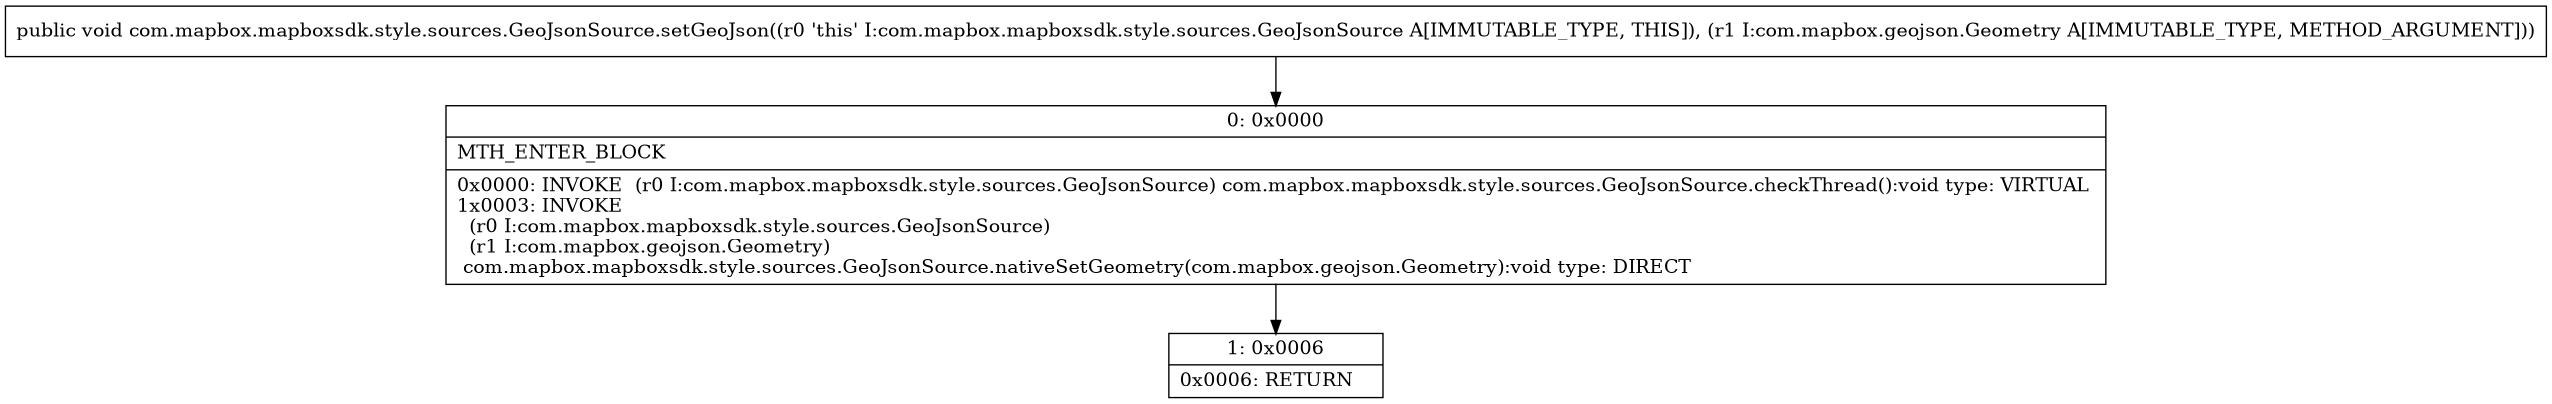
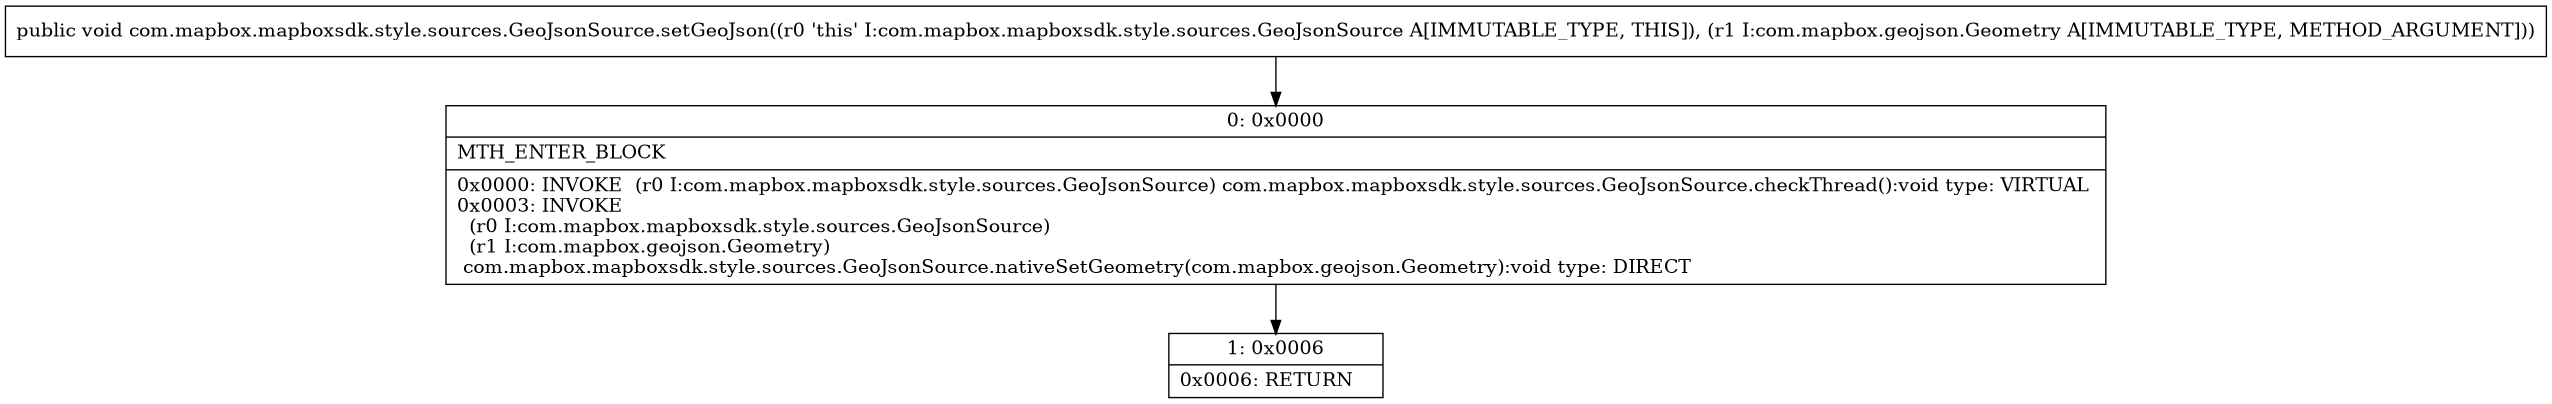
(546, 206) -> (546, 206)
